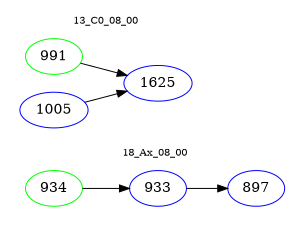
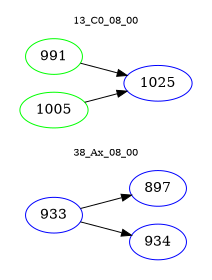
(158, 83) -> (158, 83)
(54, 110) -> (54, 110)
(155, 153) -> (106, 153)
(54, 188) -> (158, 242)
(101, 188) -> (101, 227)
